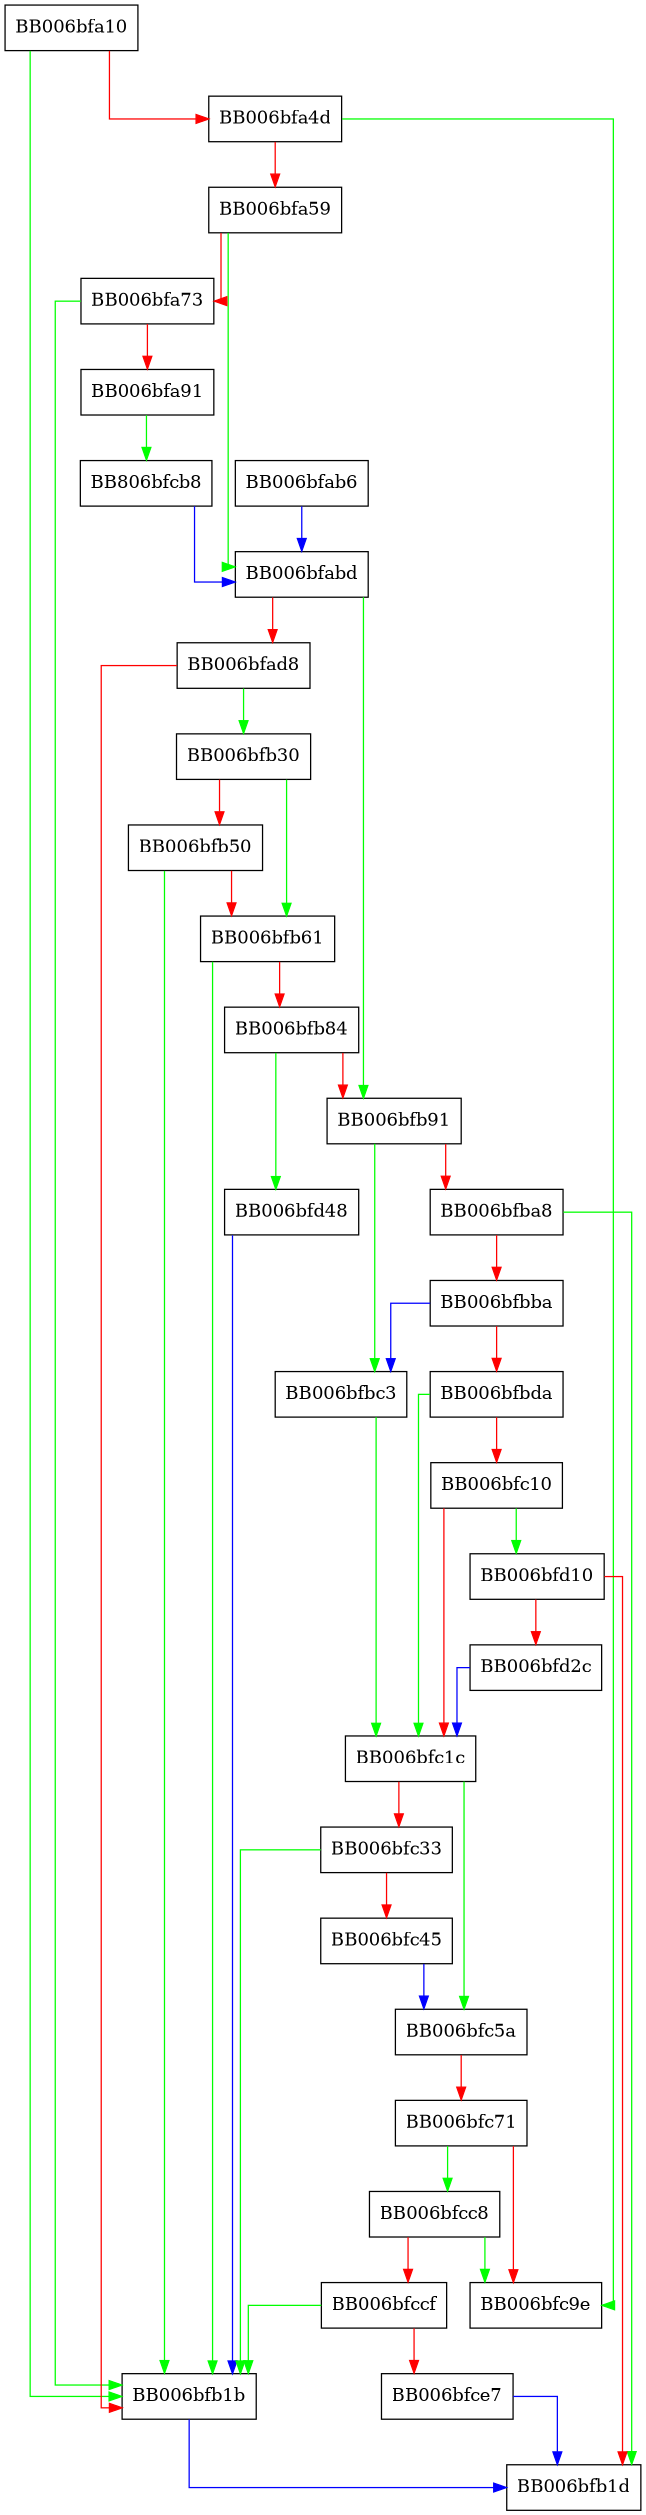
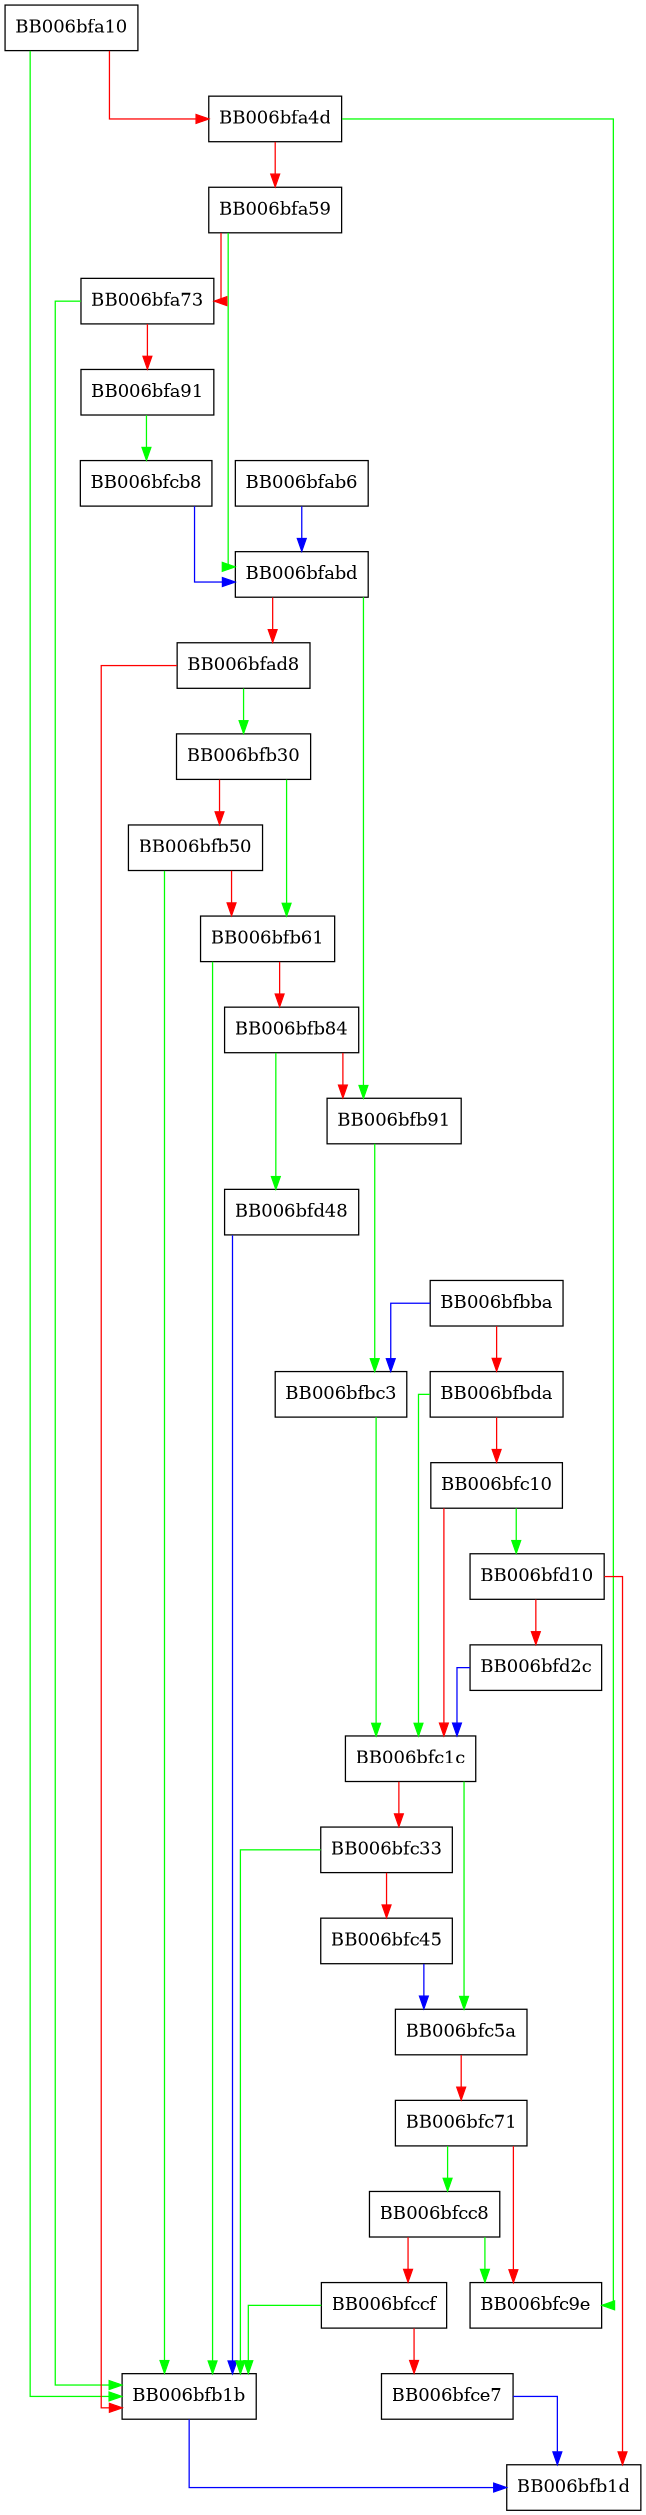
(146, 483) -> (146, 483)
(497, 1212) -> none
